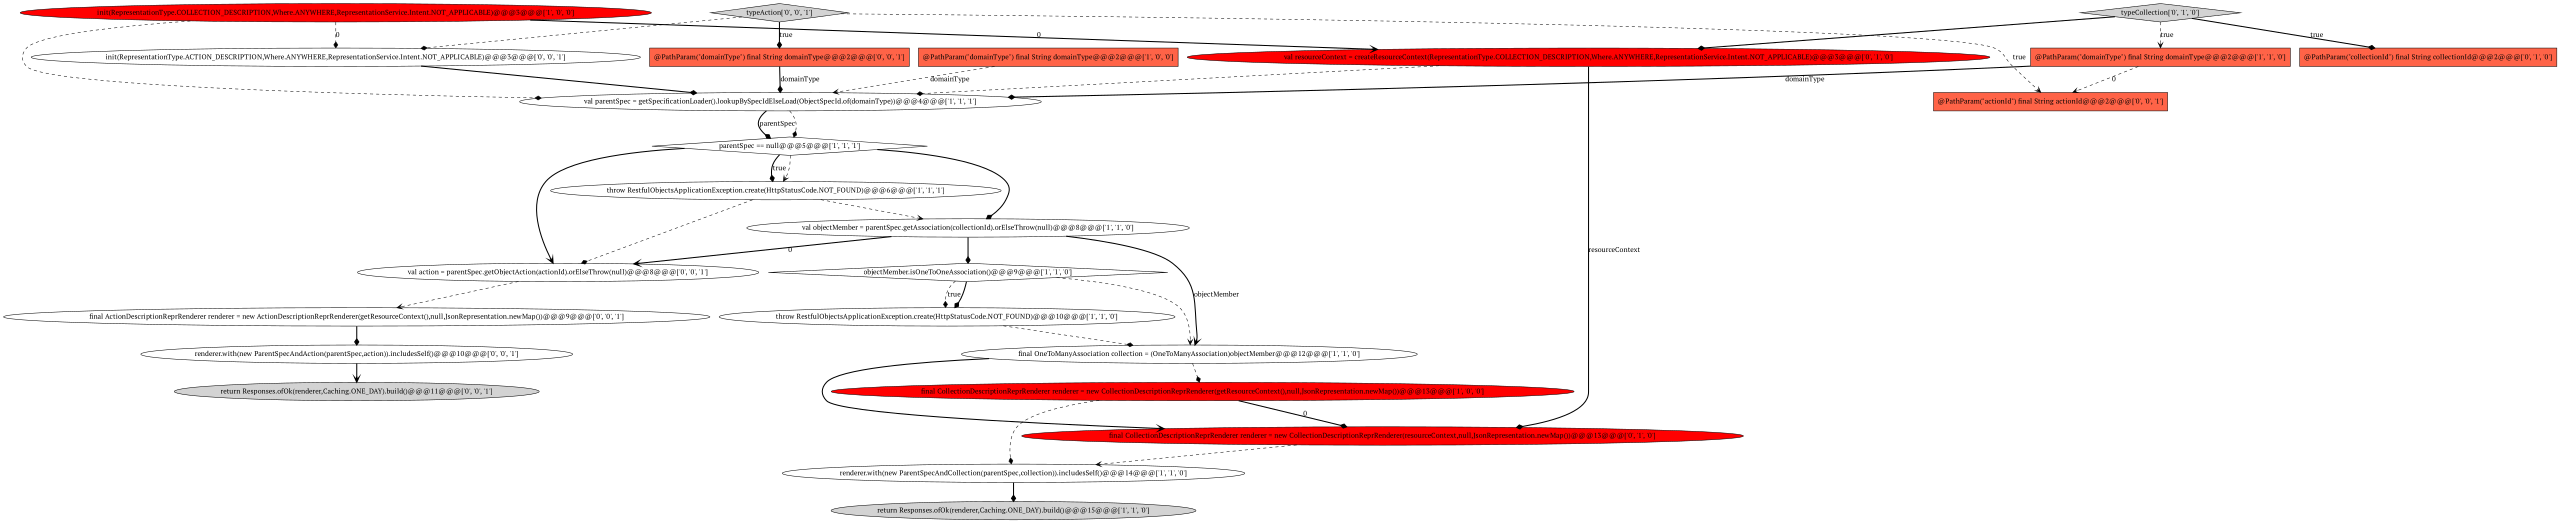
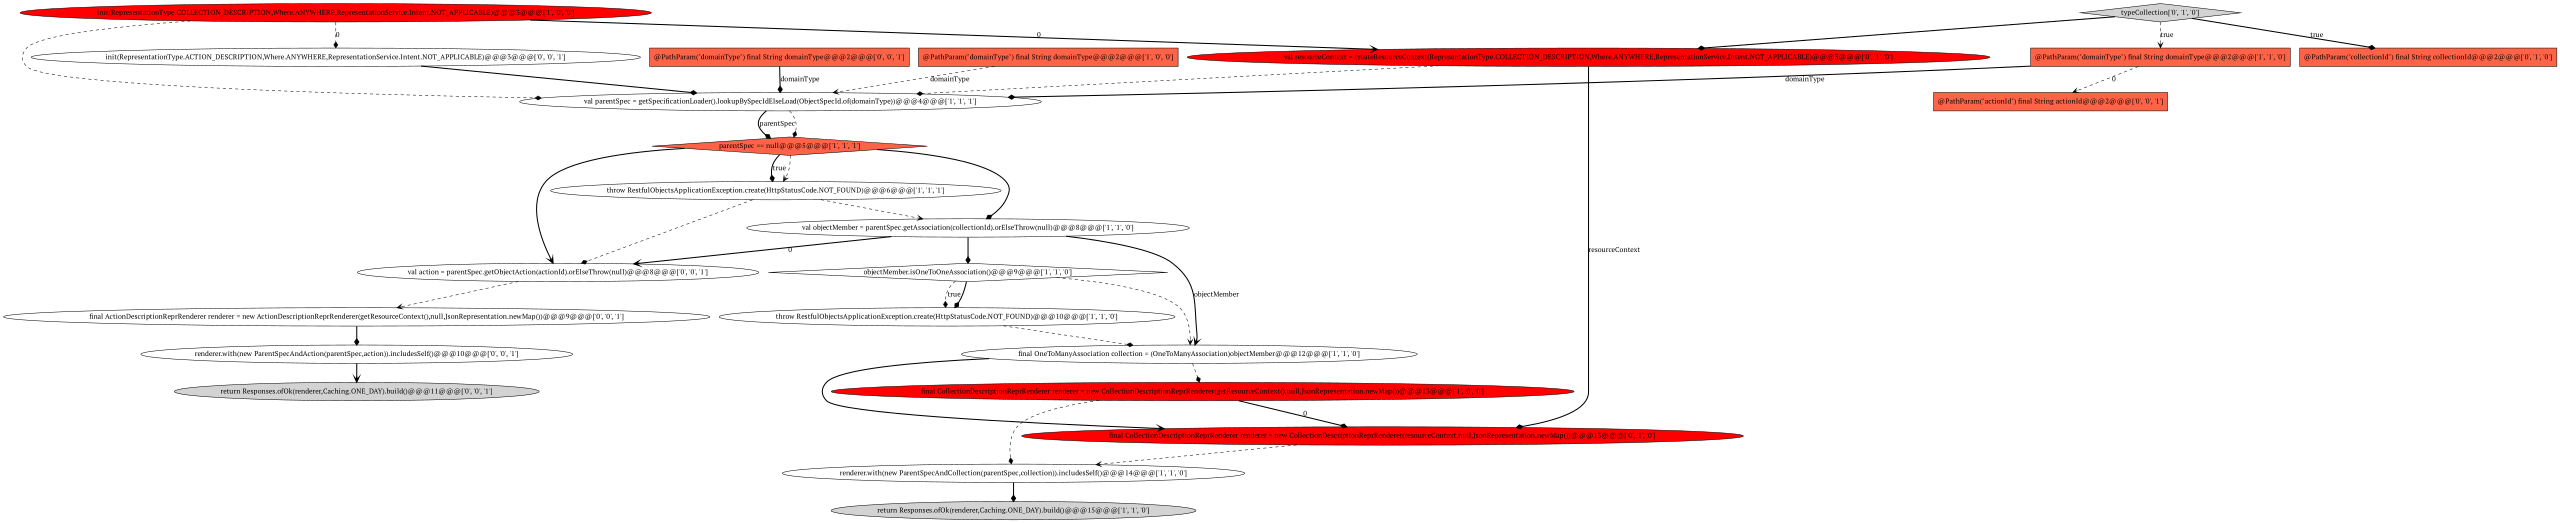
(779, 13) -> none
(790, 146) -> (790, 146)
